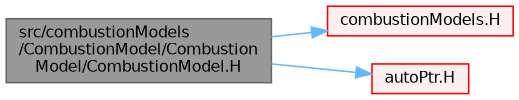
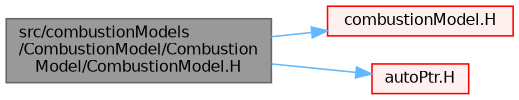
(420, 21) -> (420, 21)
